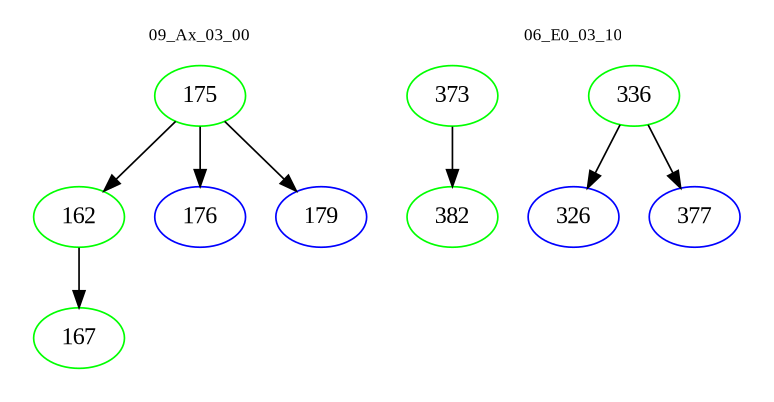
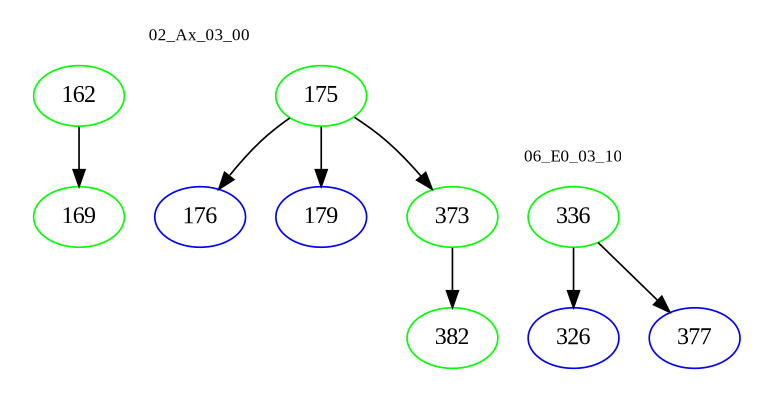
(200, 36) -> (200, 36)
(146, 150) -> (404, 158)
(79, 338) -> (79, 217)
